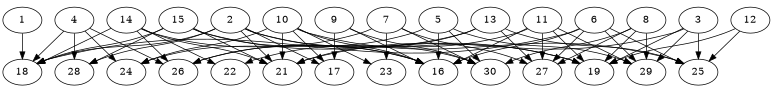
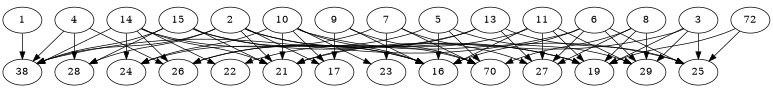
(750, 20) -> (750, 20)
(96, 42) -> (126, 43)
(22, 72) -> (22, 72)
(490, 72) -> (490, 72)
